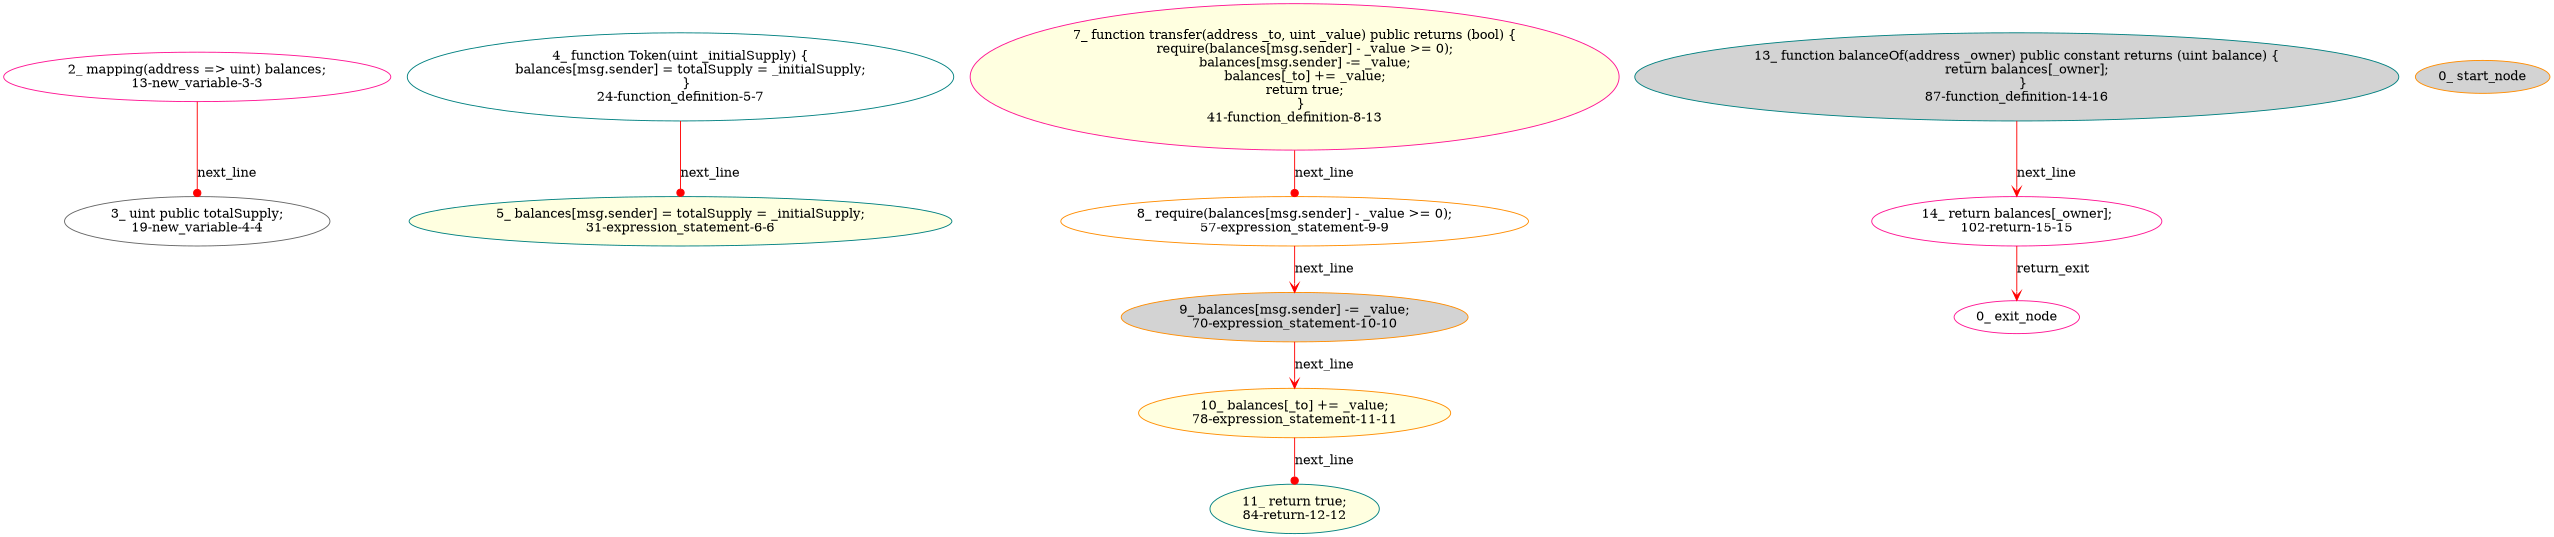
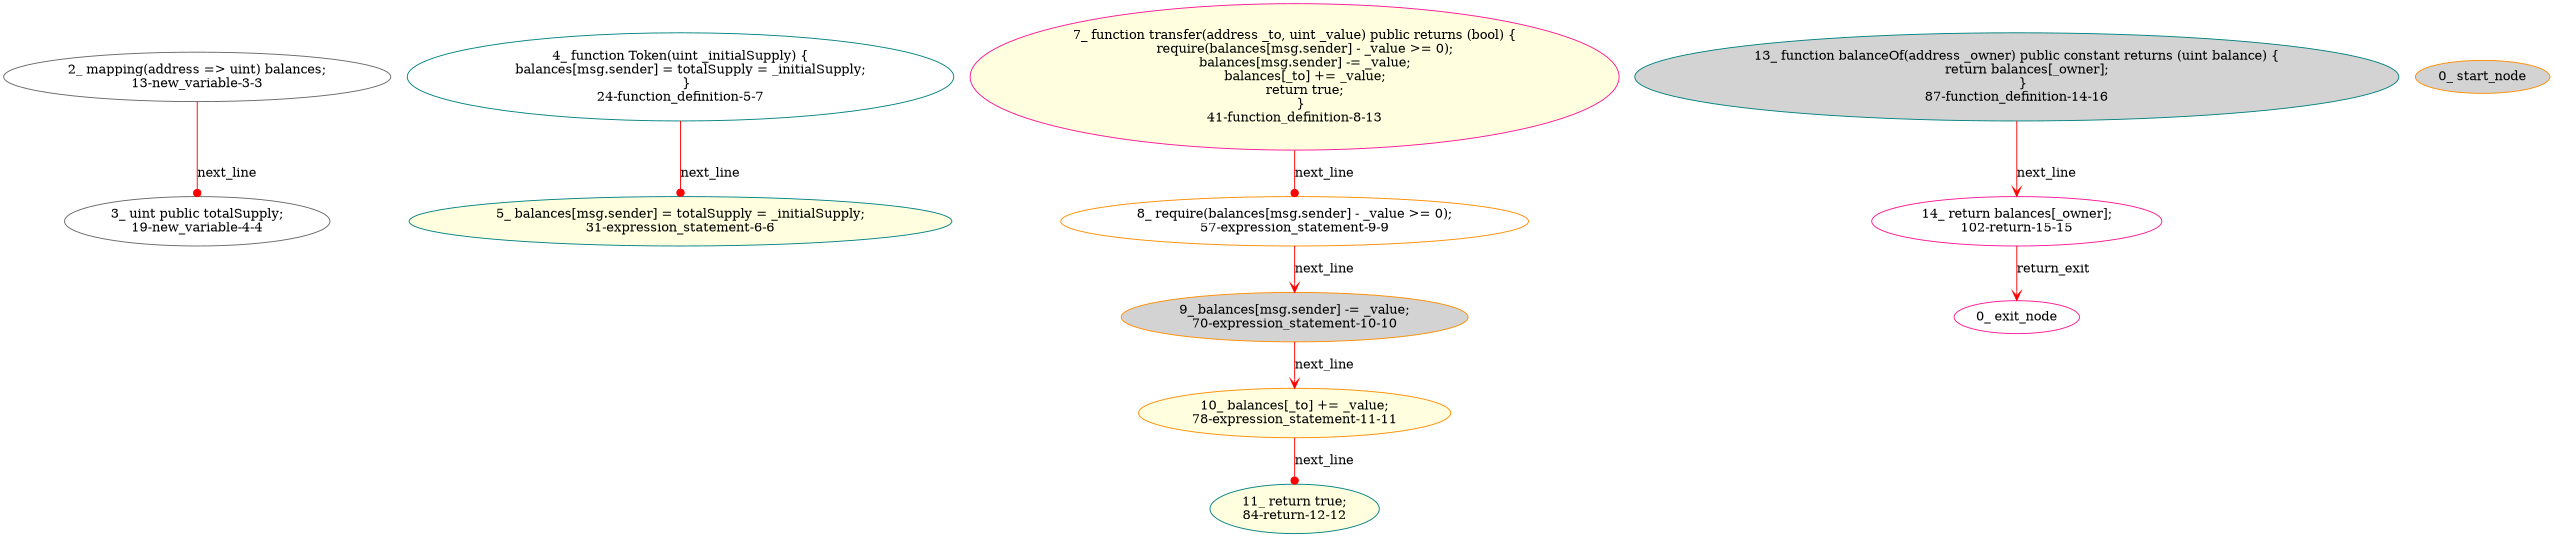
(197, 77) -> (197, 77)
